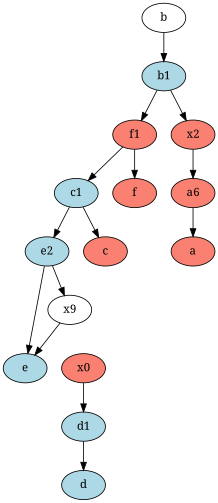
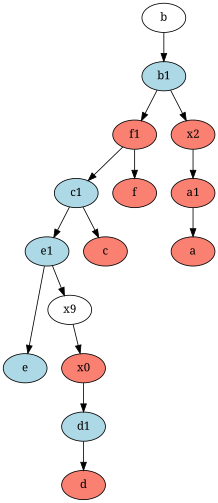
(193, 193) -> (193, 193)
(47, 251) -> (47, 251)
(50, 336) -> (76, 335)
(84, 485) -> (84, 485)
